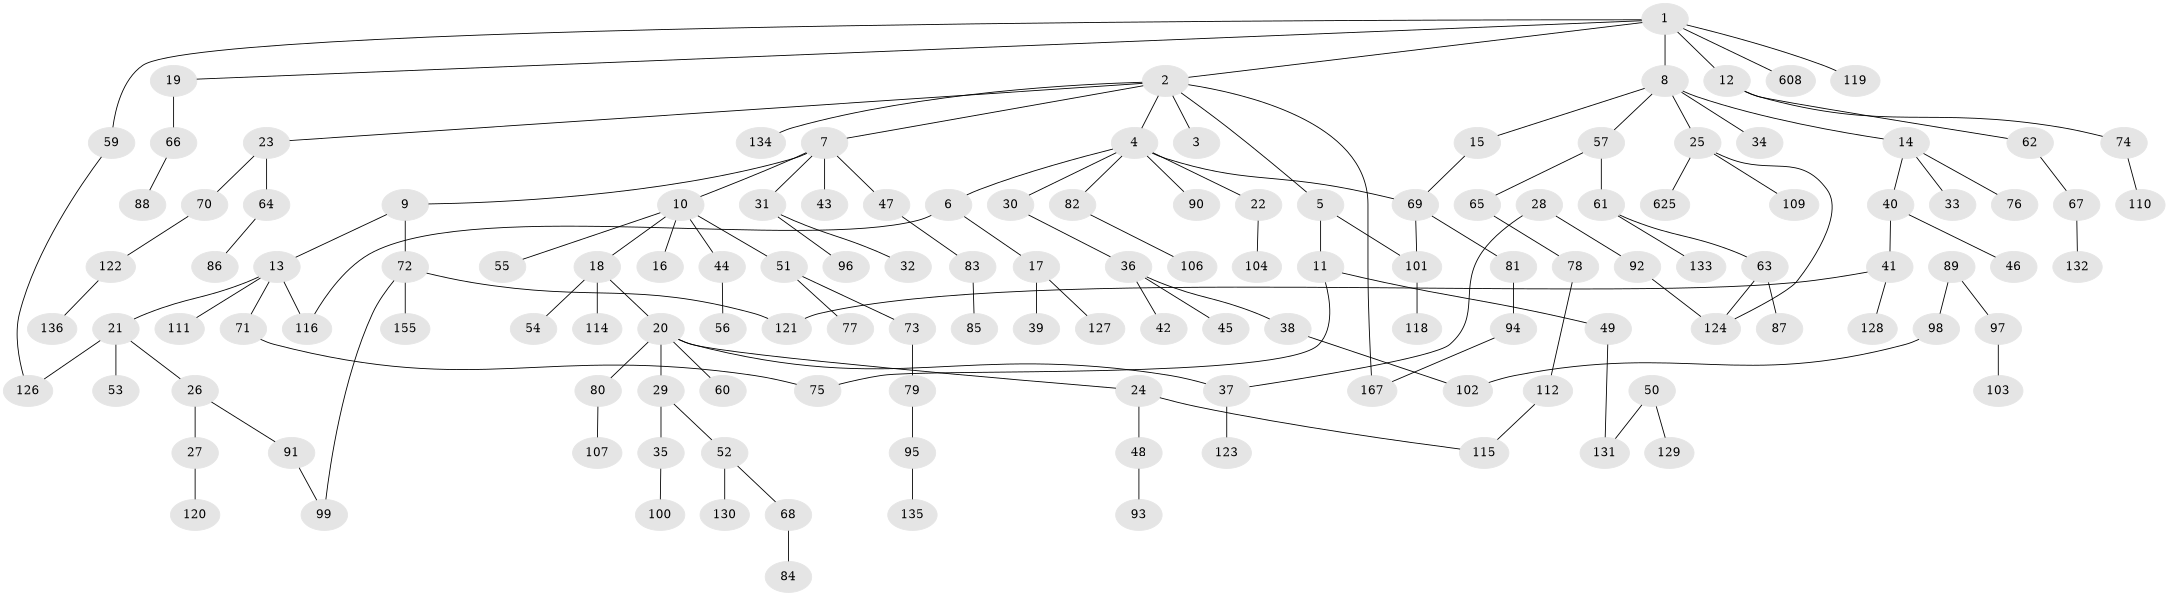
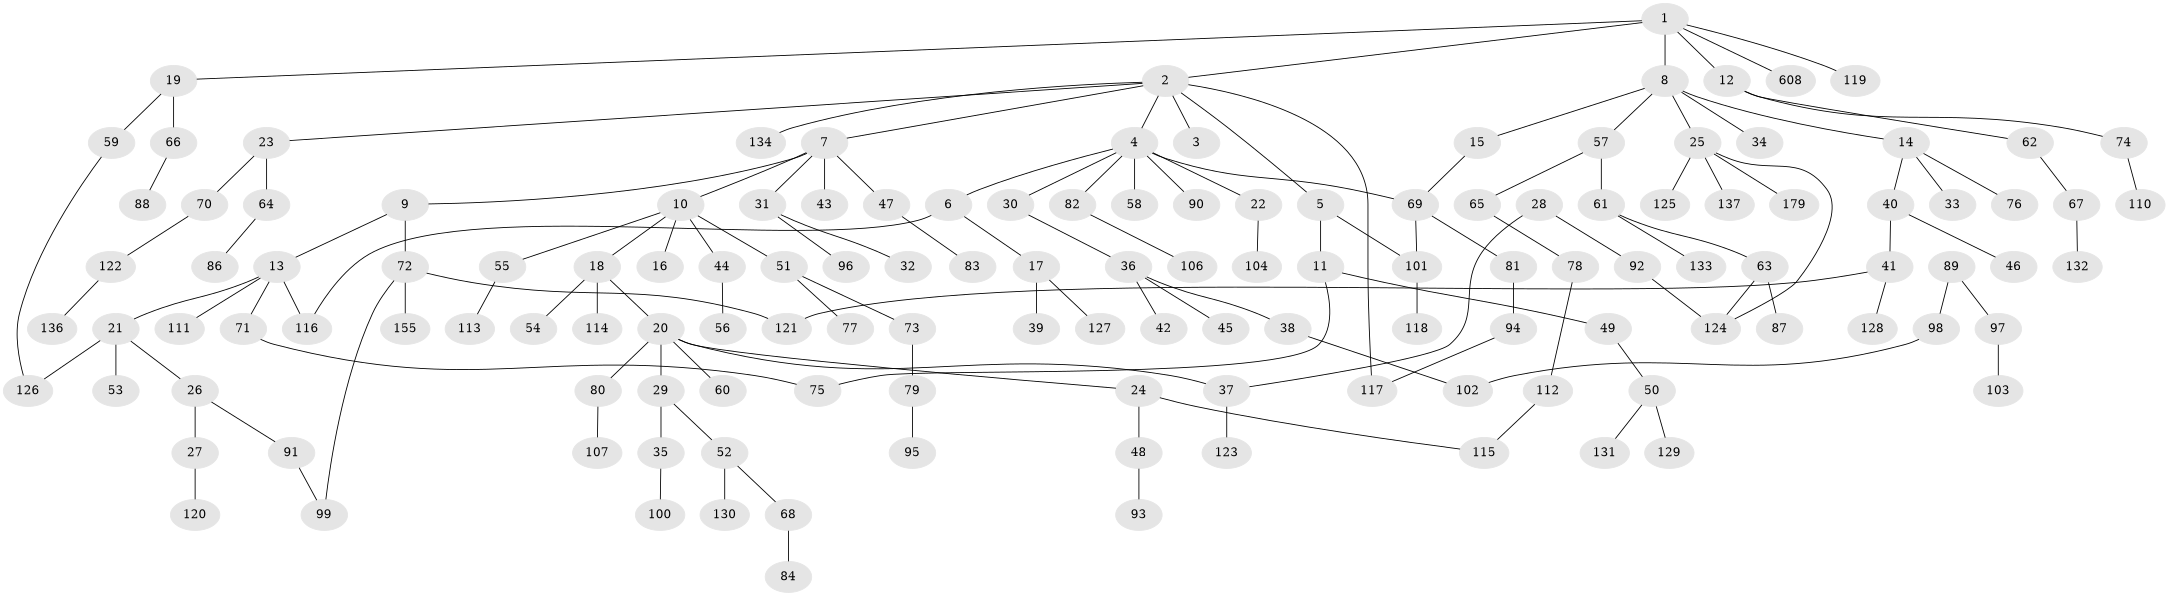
(856, 26) -> (143, 112)
none -> (1135, 205)
(1665, 205) -> (1665, 205)
none -> (1730, 205)
(1794, 205) -> (1794, 205)
none -> (470, 329)
(974, 329) -> none
(1372, 391) -> (1372, 391)
(1606, 391) -> (1628, 357)
(912, 515) -> none
